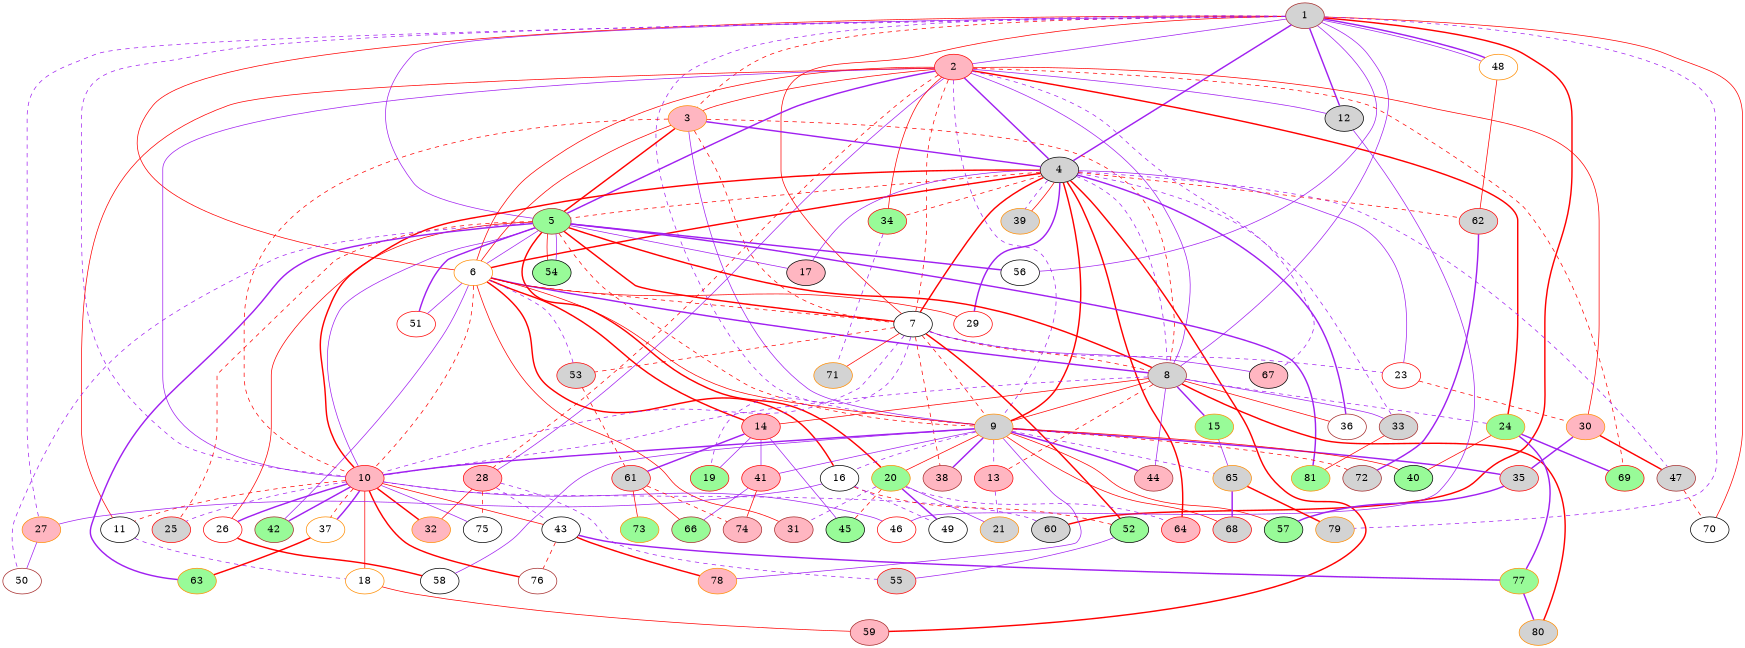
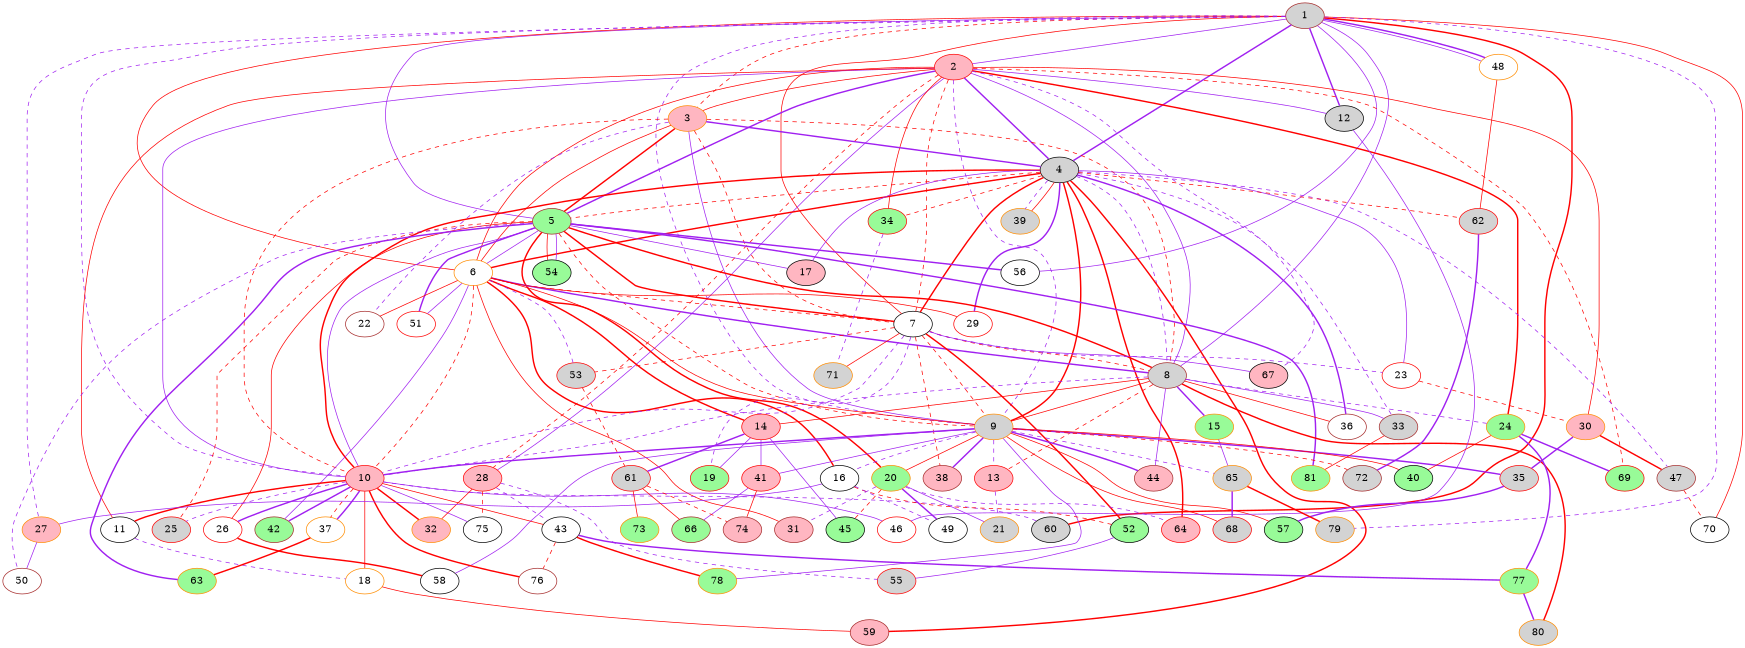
none -> (365, 324)
(239, 495) -> (239, 495)
(717, 581) -> (717, 581)
